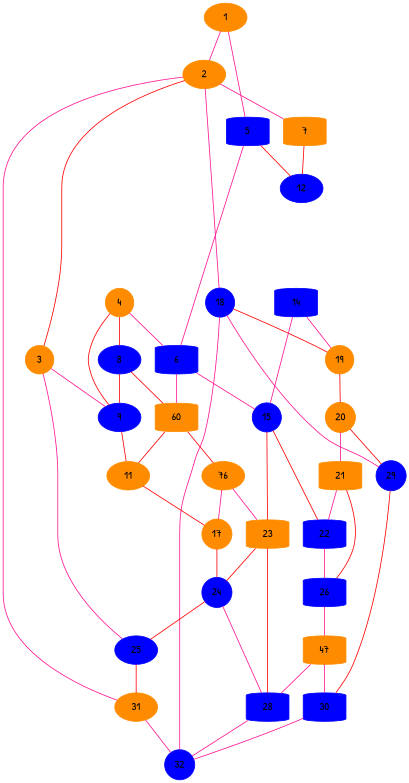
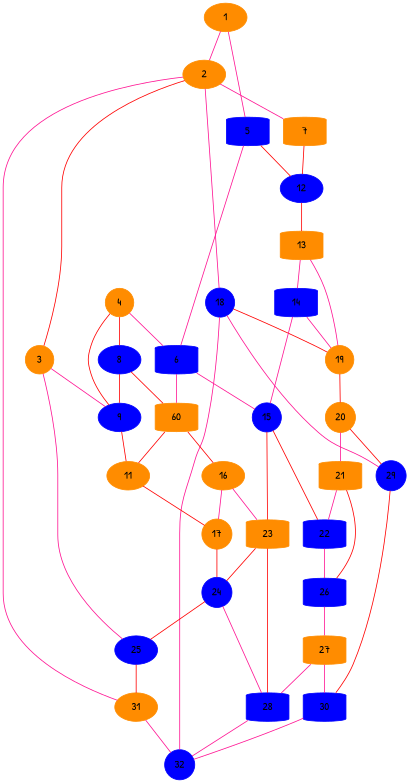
none -> (302, 245)
(223, 476) -> (223, 476)
(325, 650) -> (325, 650)
